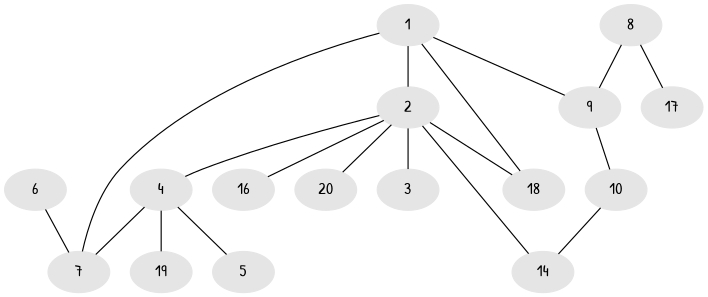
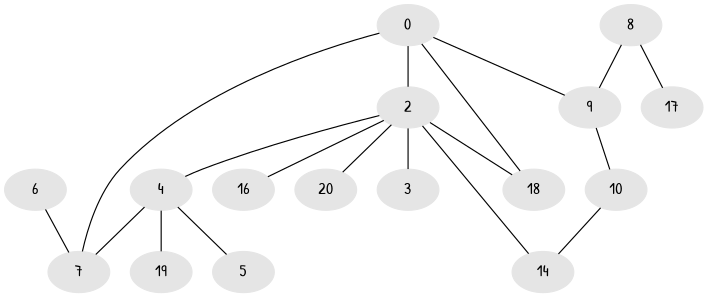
(408, 25) -> (408, 25)
